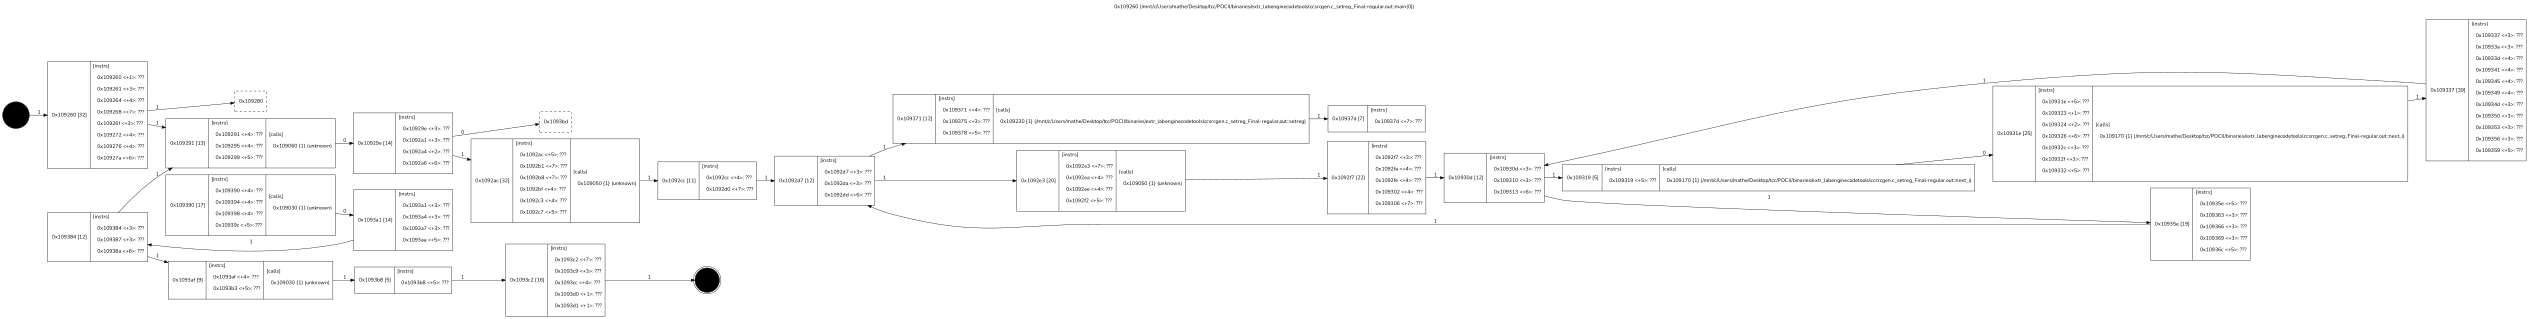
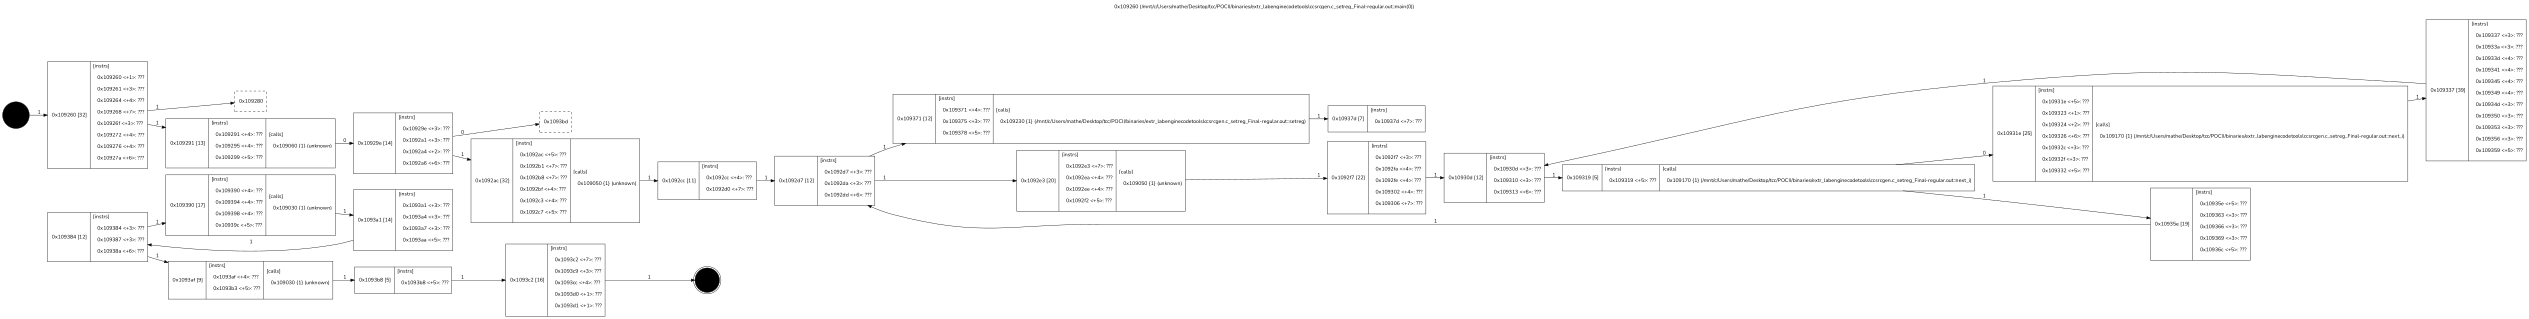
(142, 189) -> (155, 225)
(344, 211) -> (344, 211)
(1845, 213) -> (2025, 204)
